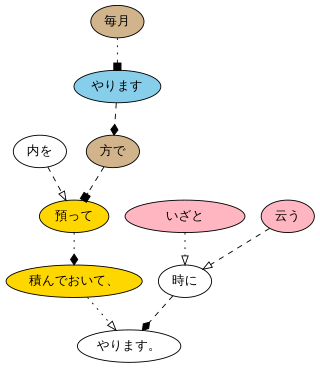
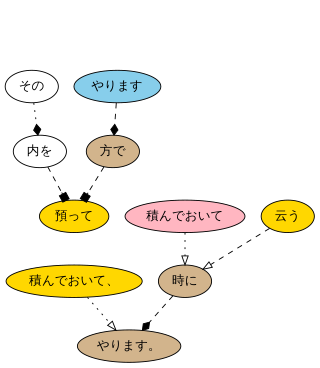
(117, 22) -> none
none -> (32, 87)
(55, 180) -> (55, 180)
(185, 216) -> (185, 216)
(288, 216) -> (288, 216)
(74, 243) -> none
(185, 281) -> (185, 281)
(129, 346) -> (129, 346)
